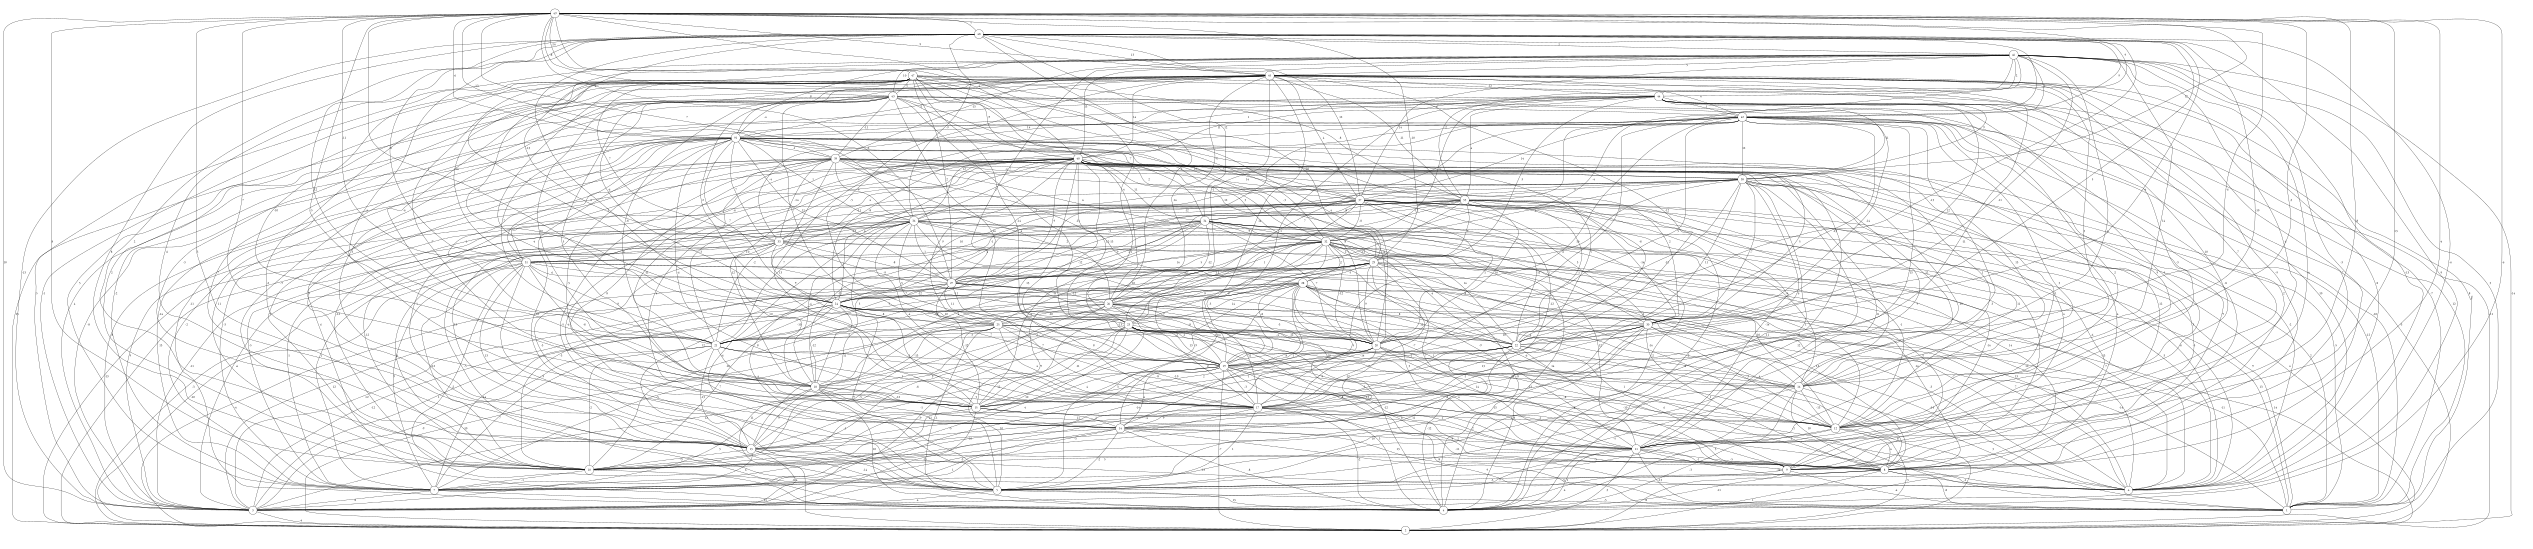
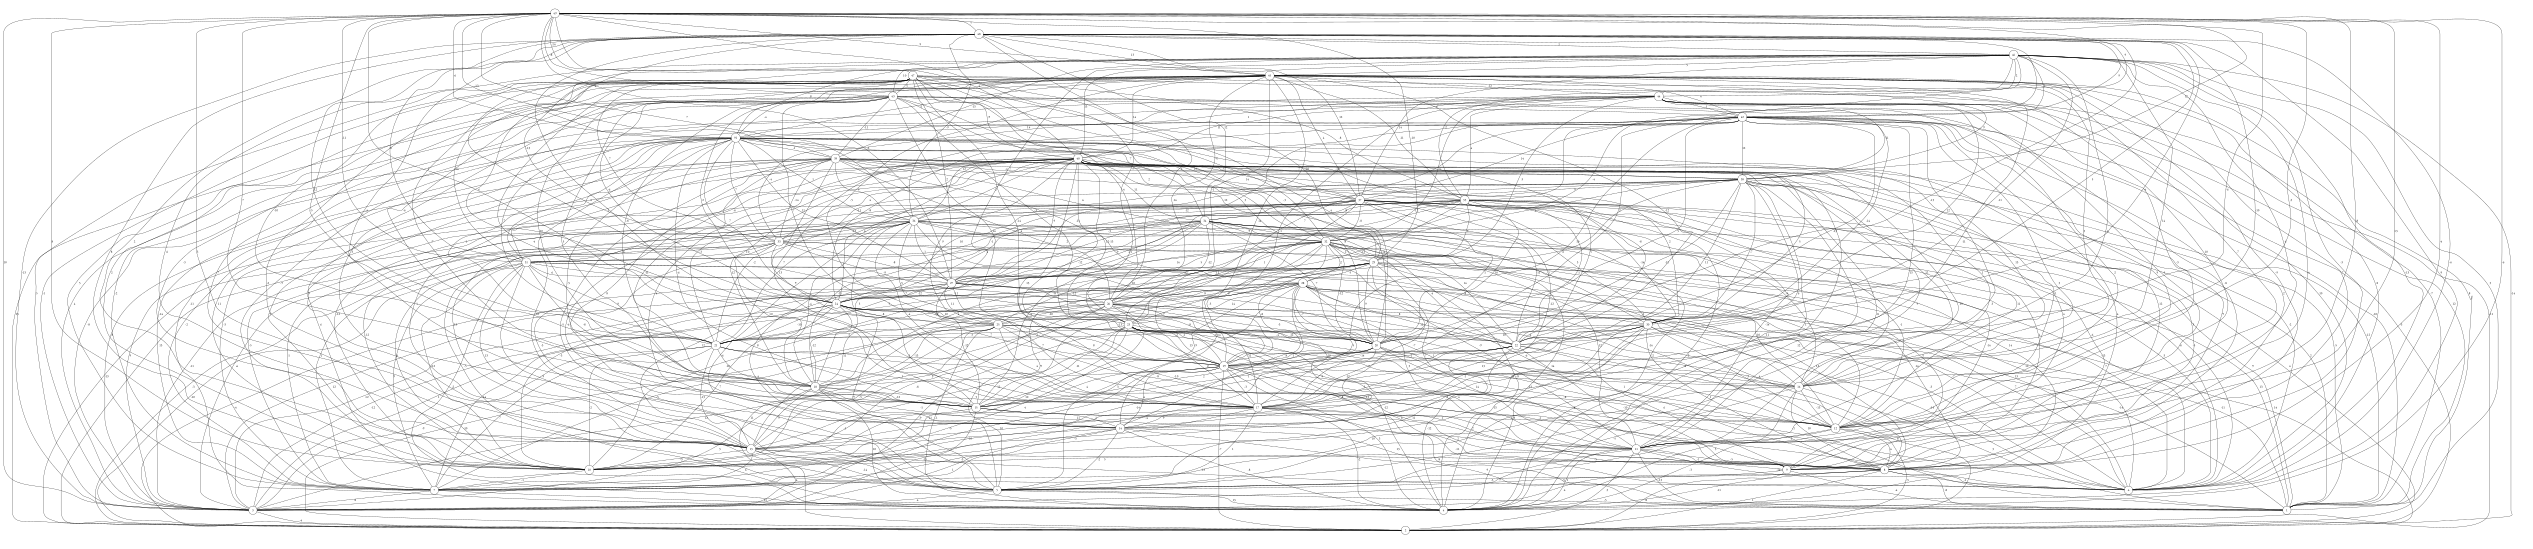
(1366, 436) -> none
(783, 481) -> none
